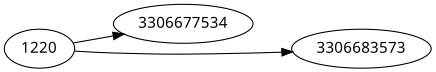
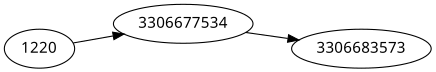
(178, 54) -> (267, 35)
